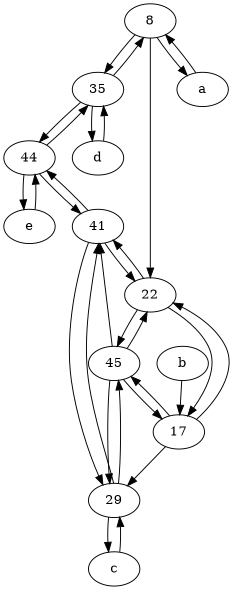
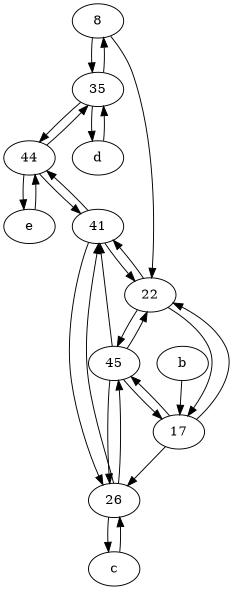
(203, 89) -> none
(114, 500) -> (114, 500)
